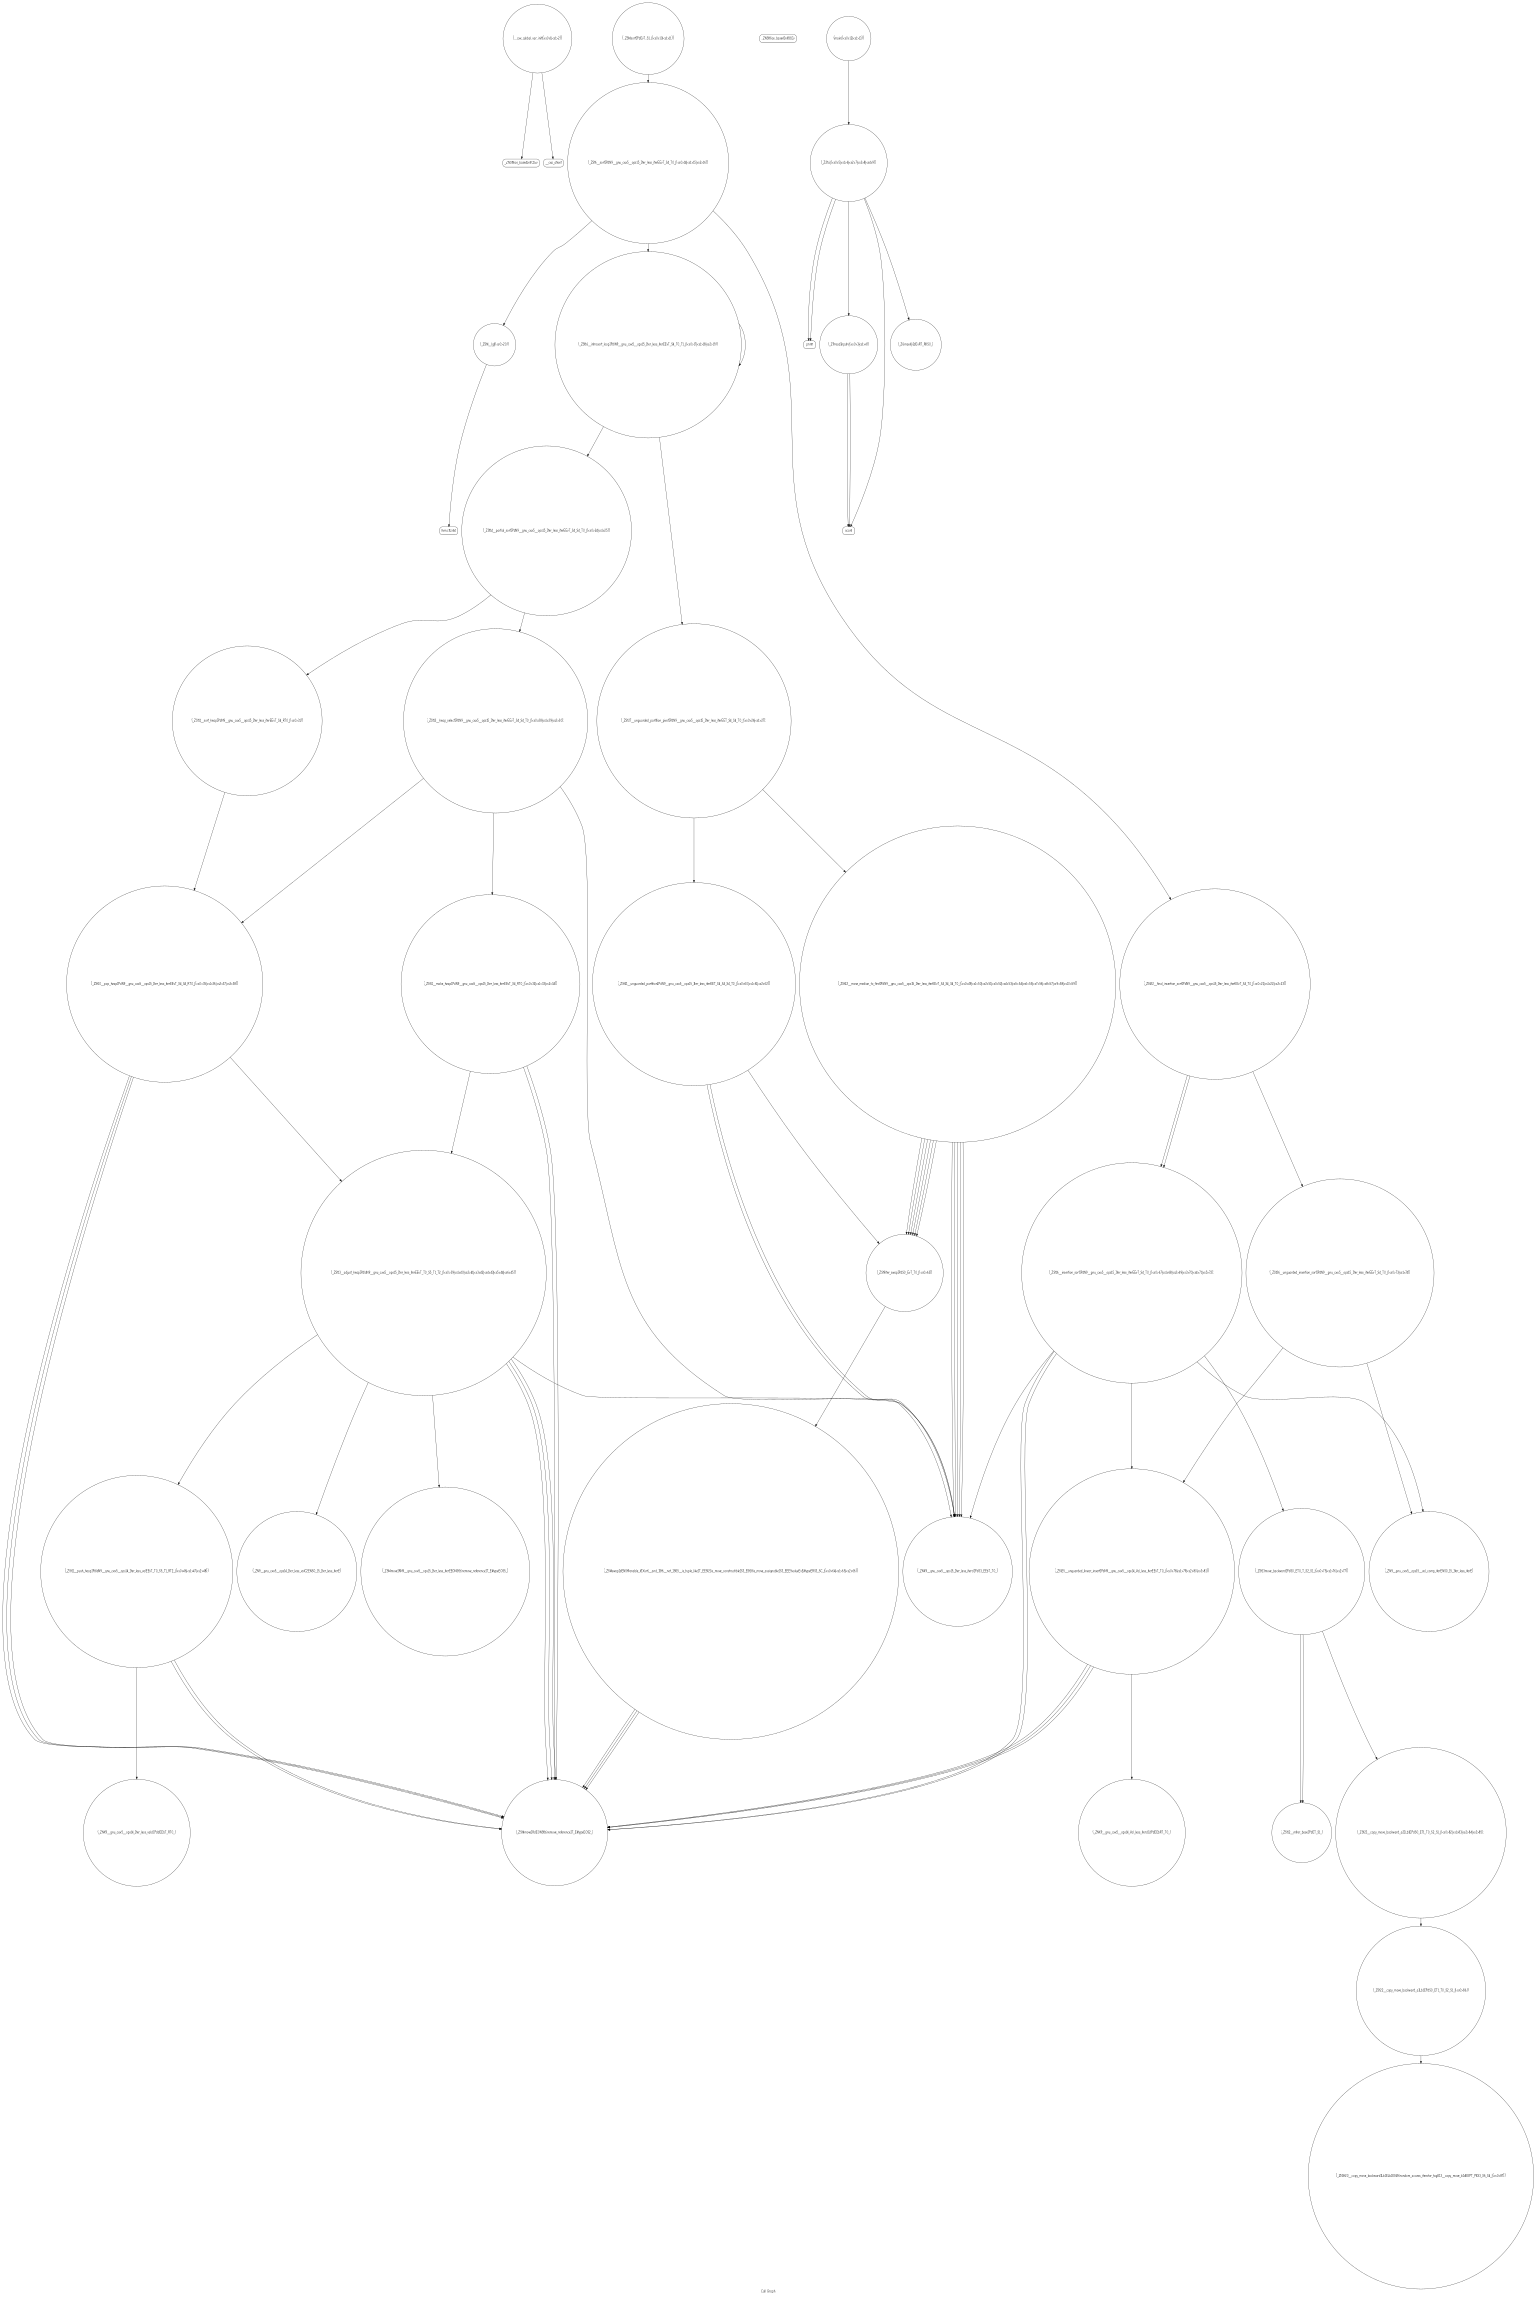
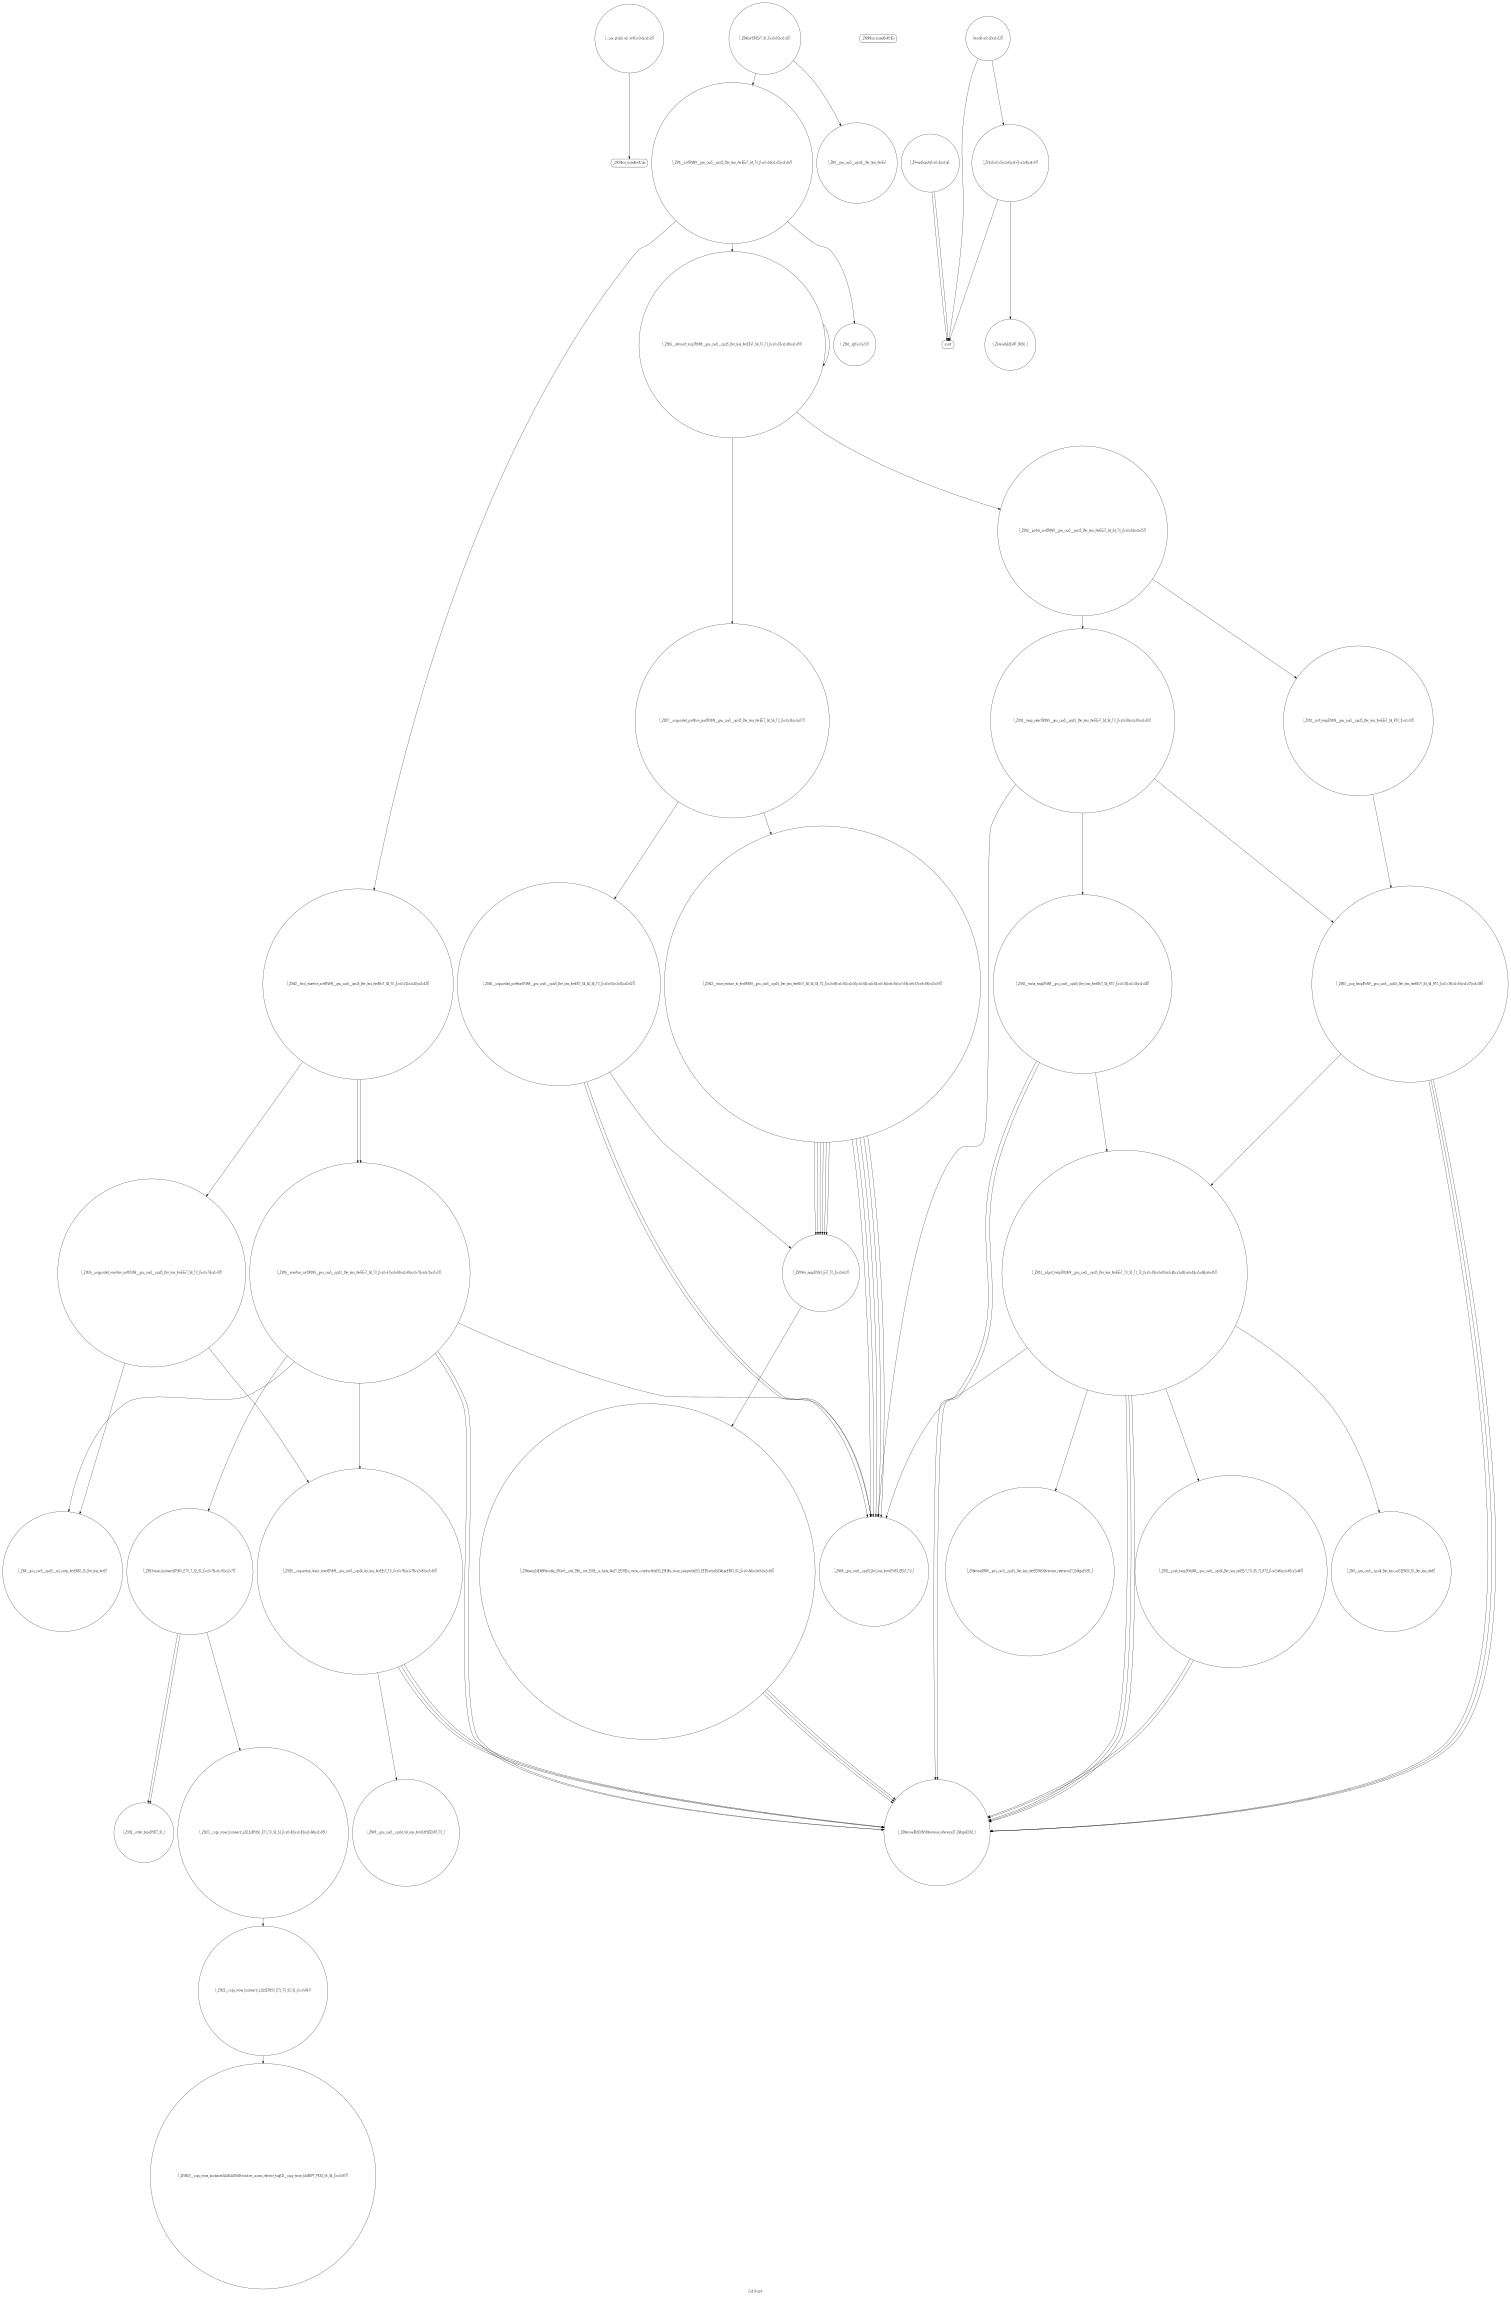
(554, 163) -> none
none -> (857, 163)
none -> (963, 198)
(849, 258) -> none
(810, 345) -> none
(449, 531) -> none
(137, 1833) -> none
